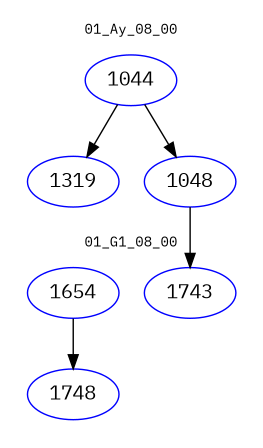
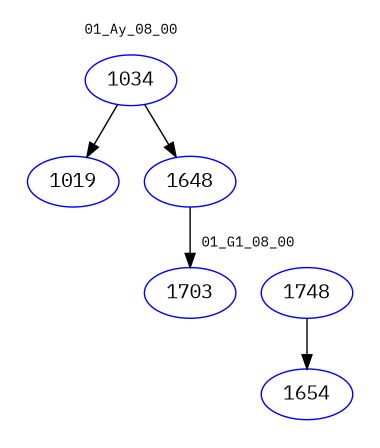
(131, 80) -> (131, 80)
(73, 182) -> (73, 182)
(190, 182) -> (190, 182)
(190, 293) -> (190, 293)
(73, 337) -> (307, 337)
